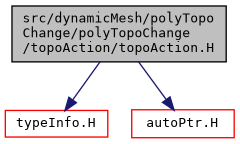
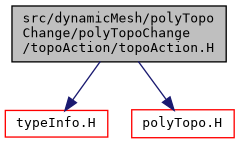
(183, 124) -> (183, 124)
